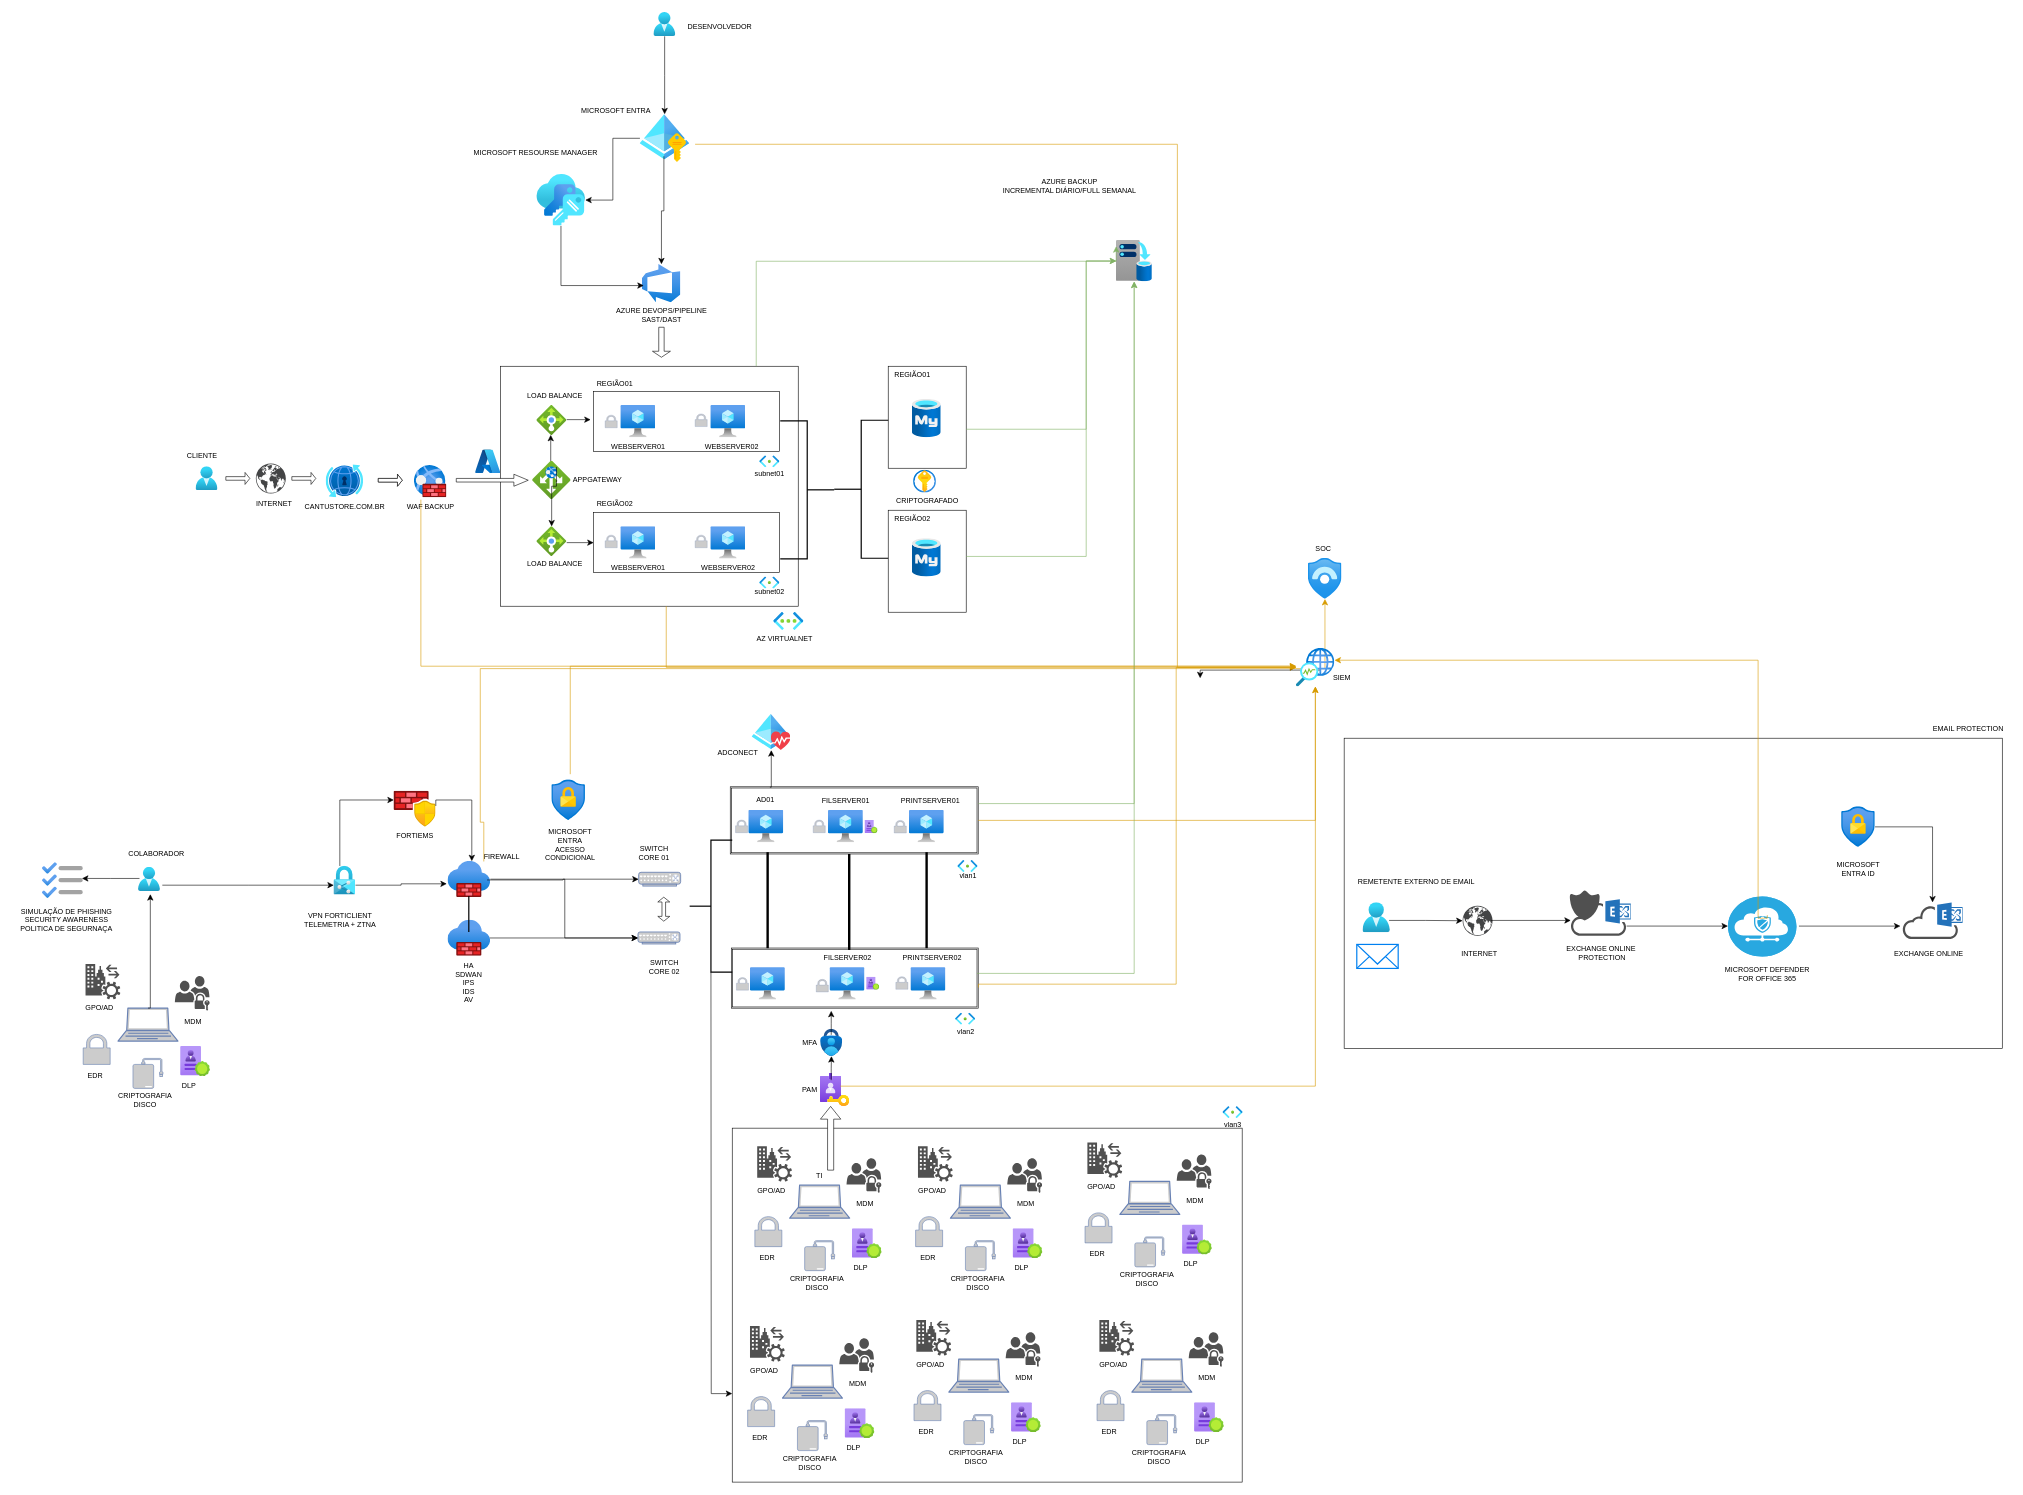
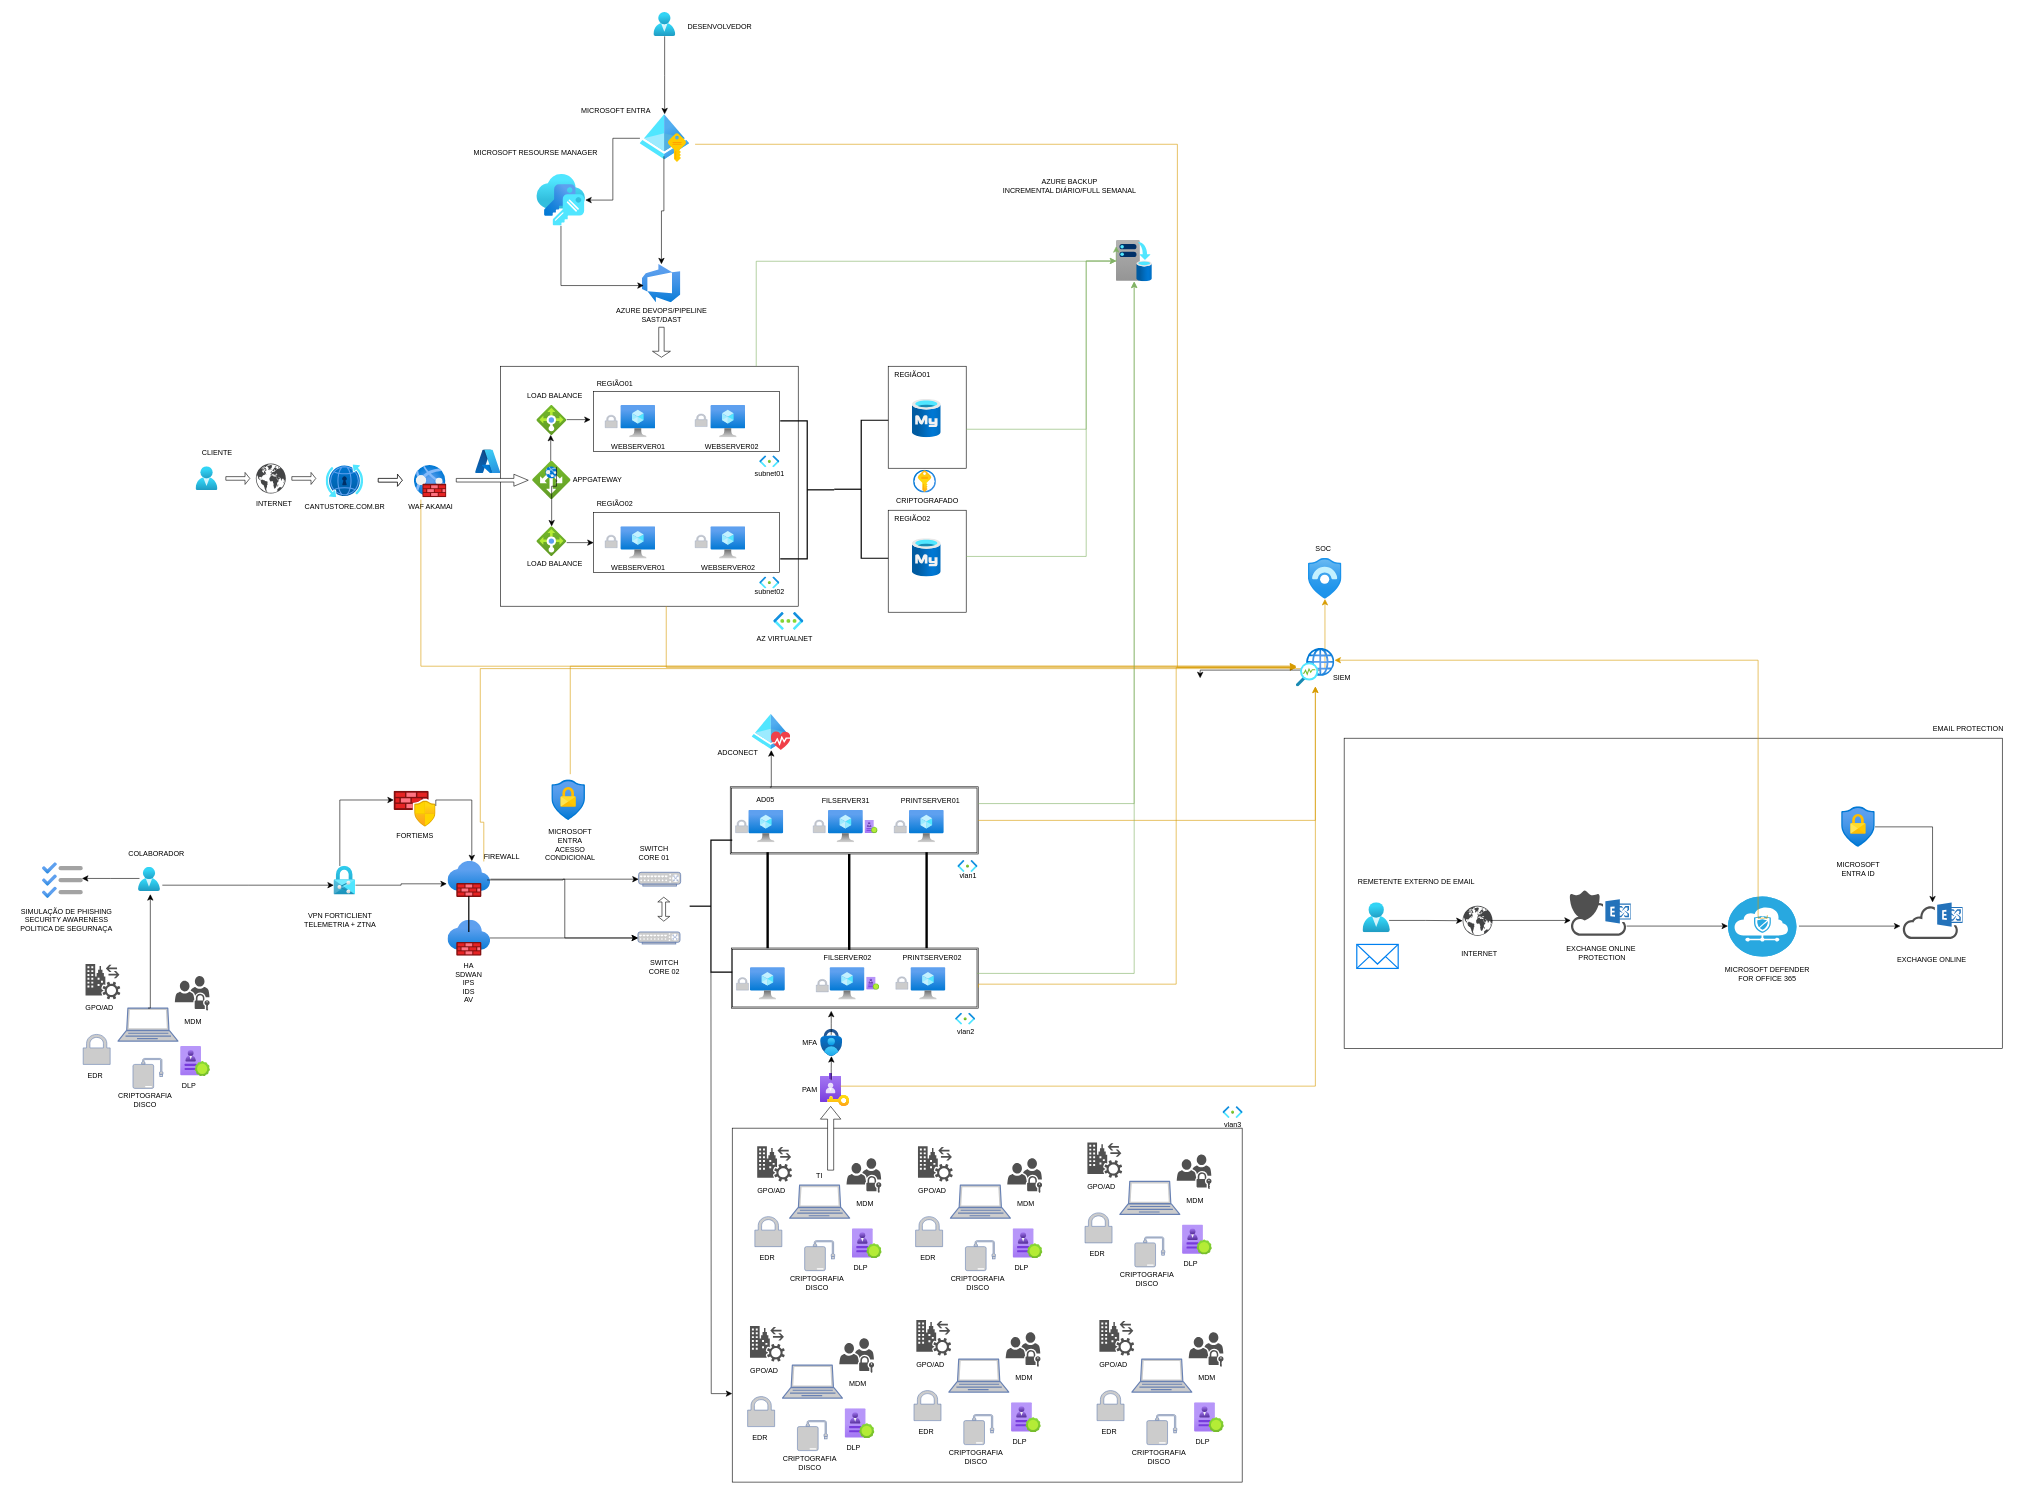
(202, 456) -> (217, 453)
(431, 507) -> (431, 507)
(766, 800) -> (766, 800)
(846, 801) -> (846, 801)
(1929, 954) -> (1932, 960)
